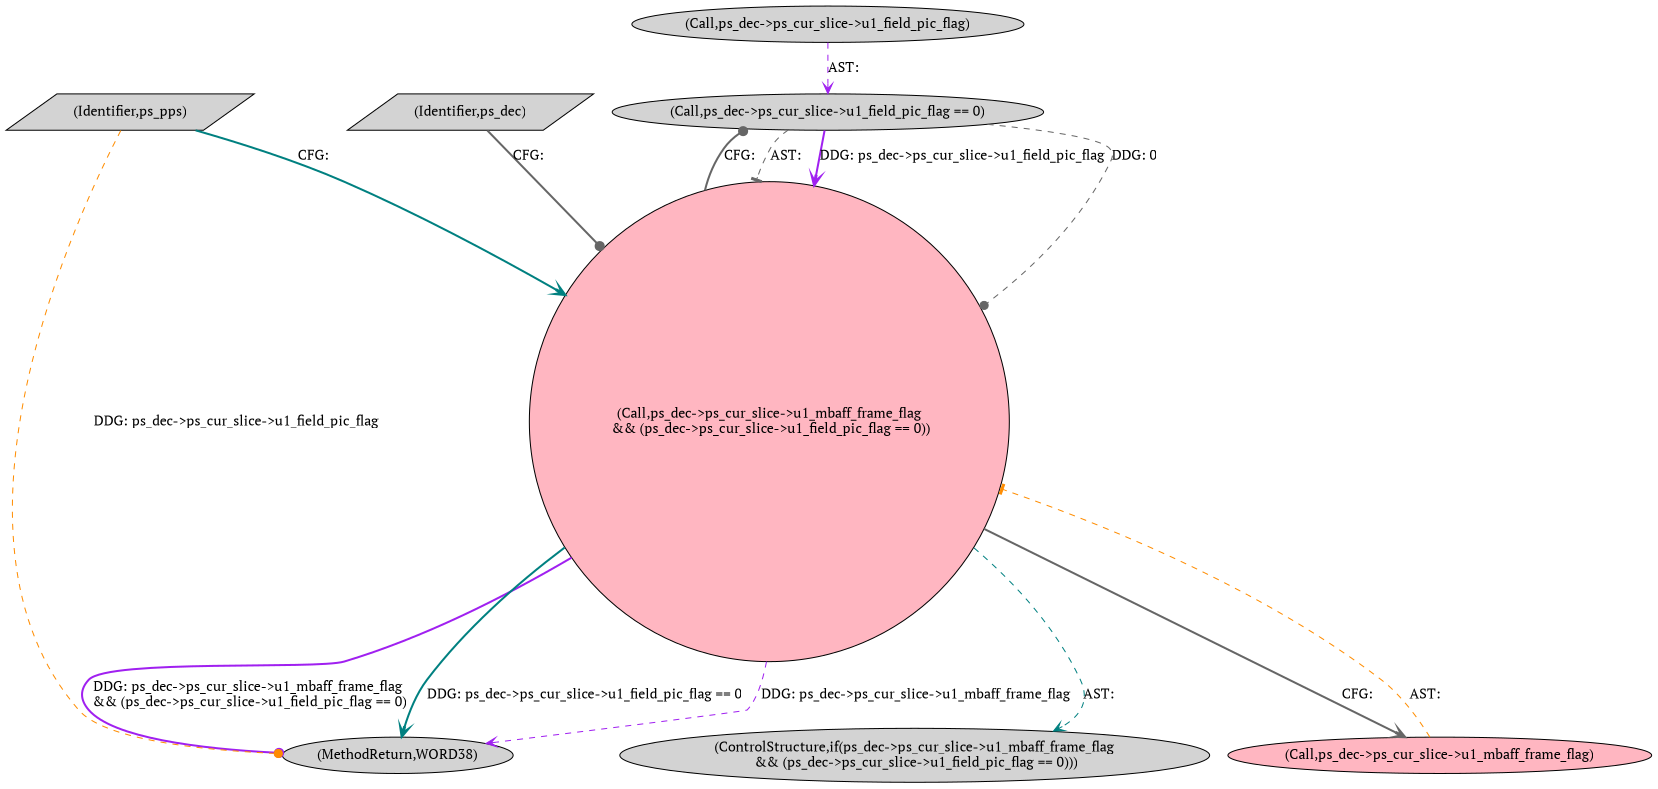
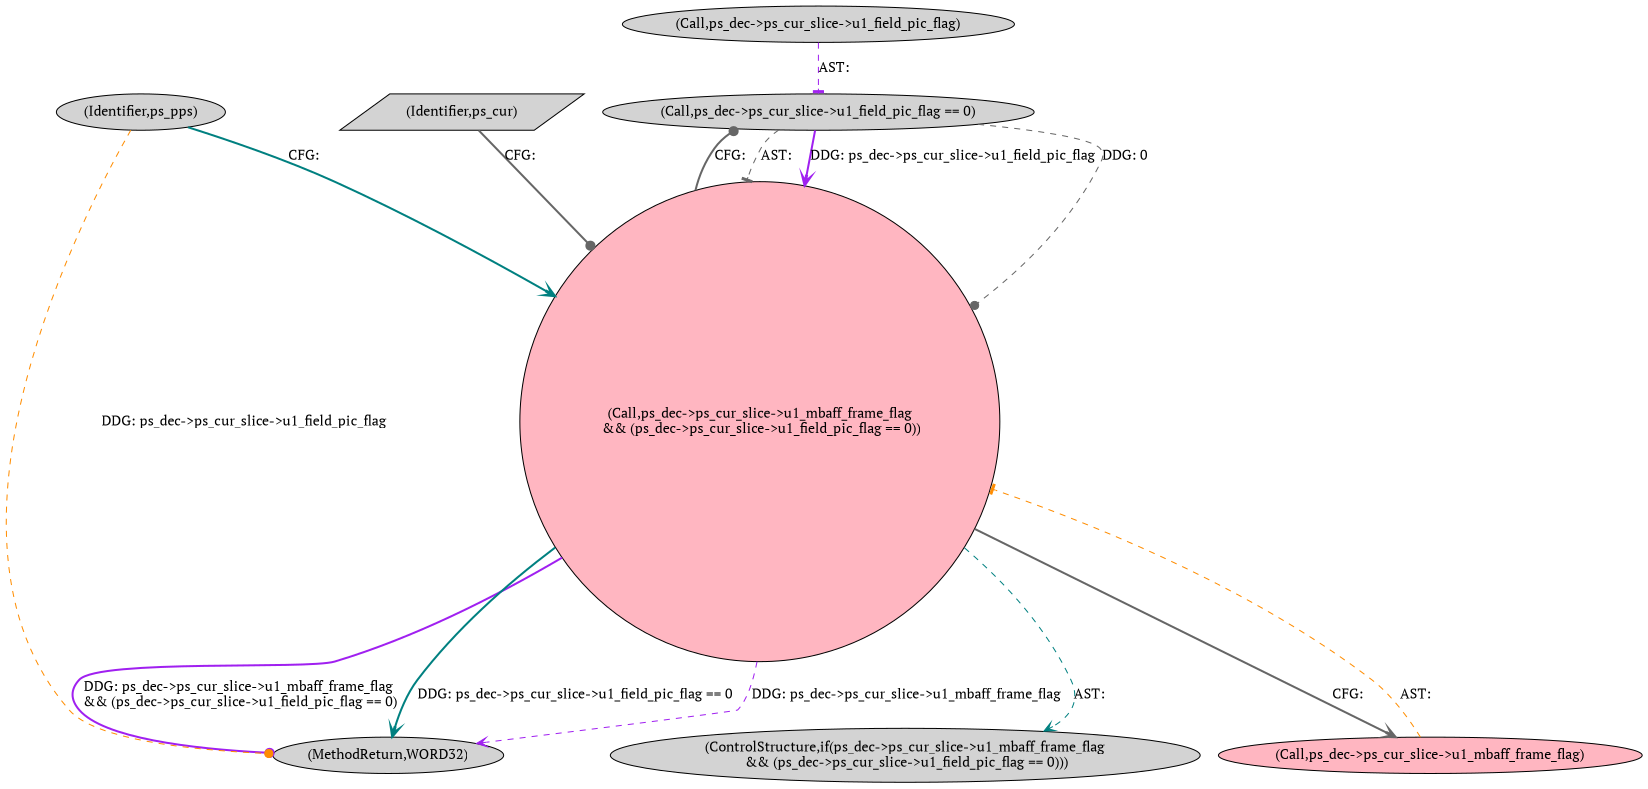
(828, 63) -> (818, 66)
(130, 112) -> (141, 112)
(470, 112) -> (462, 112)
(398, 755) -> (388, 755)
